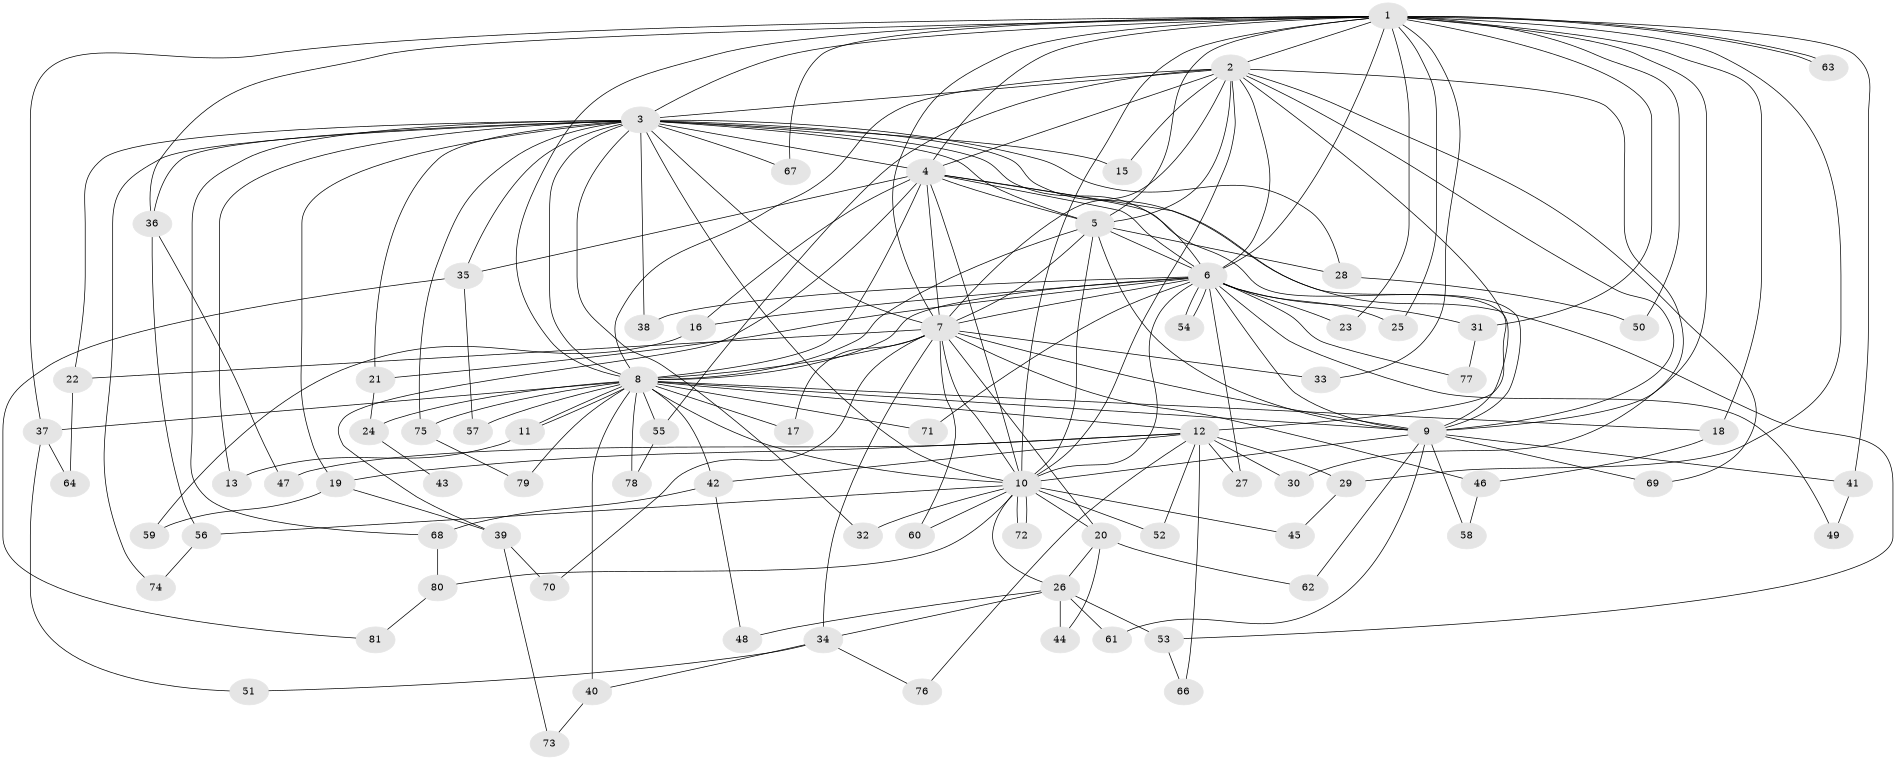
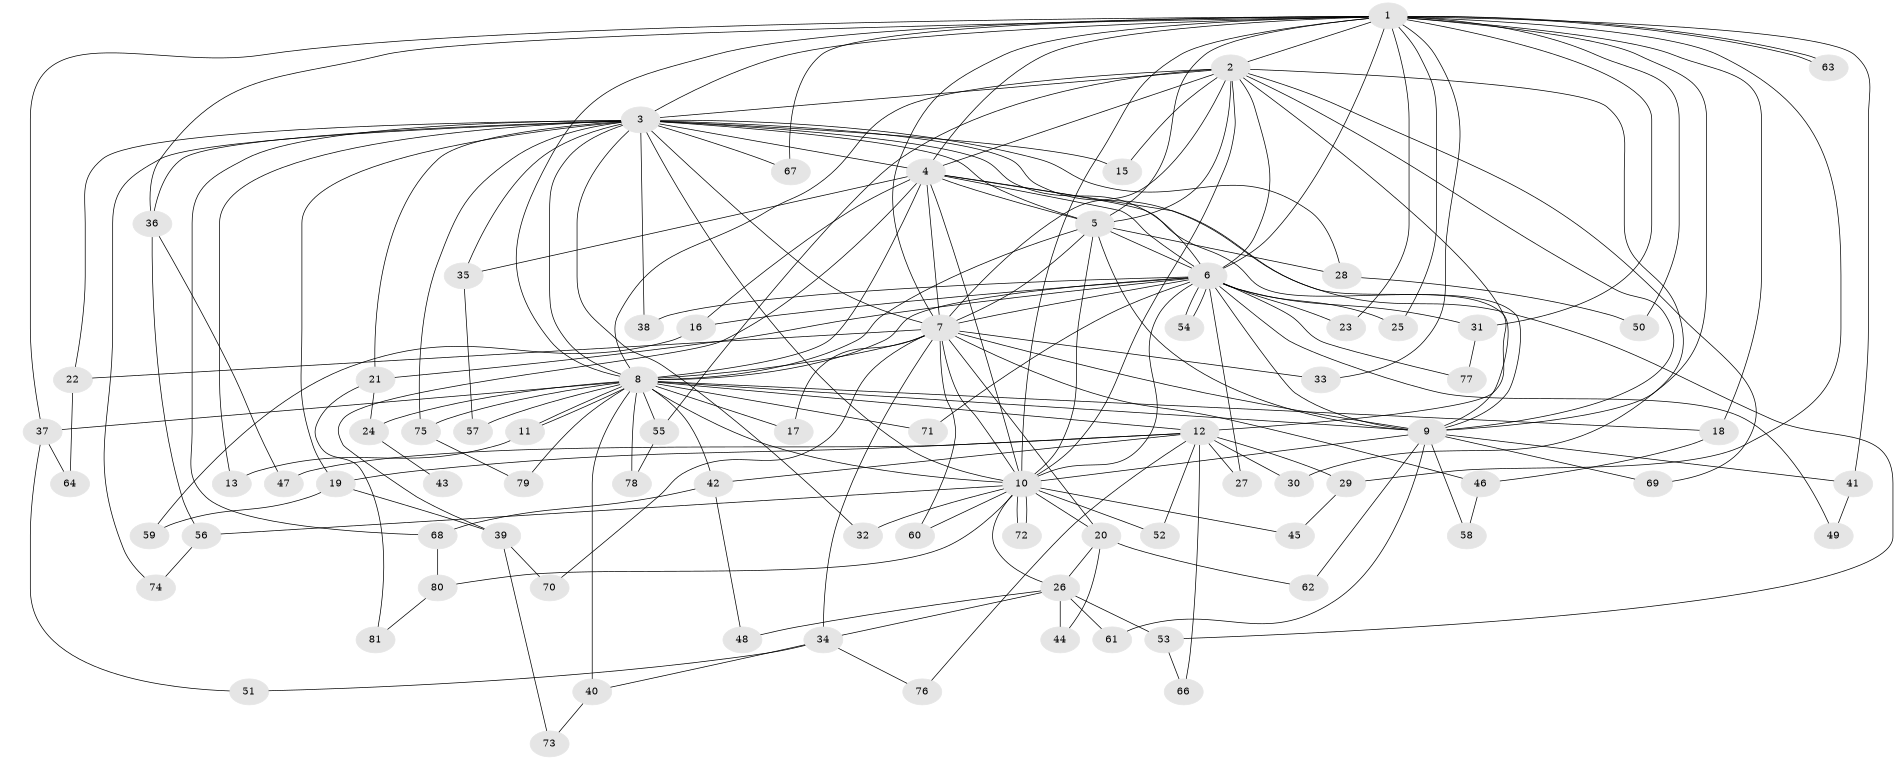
(3, 429) -> (368, 484)
